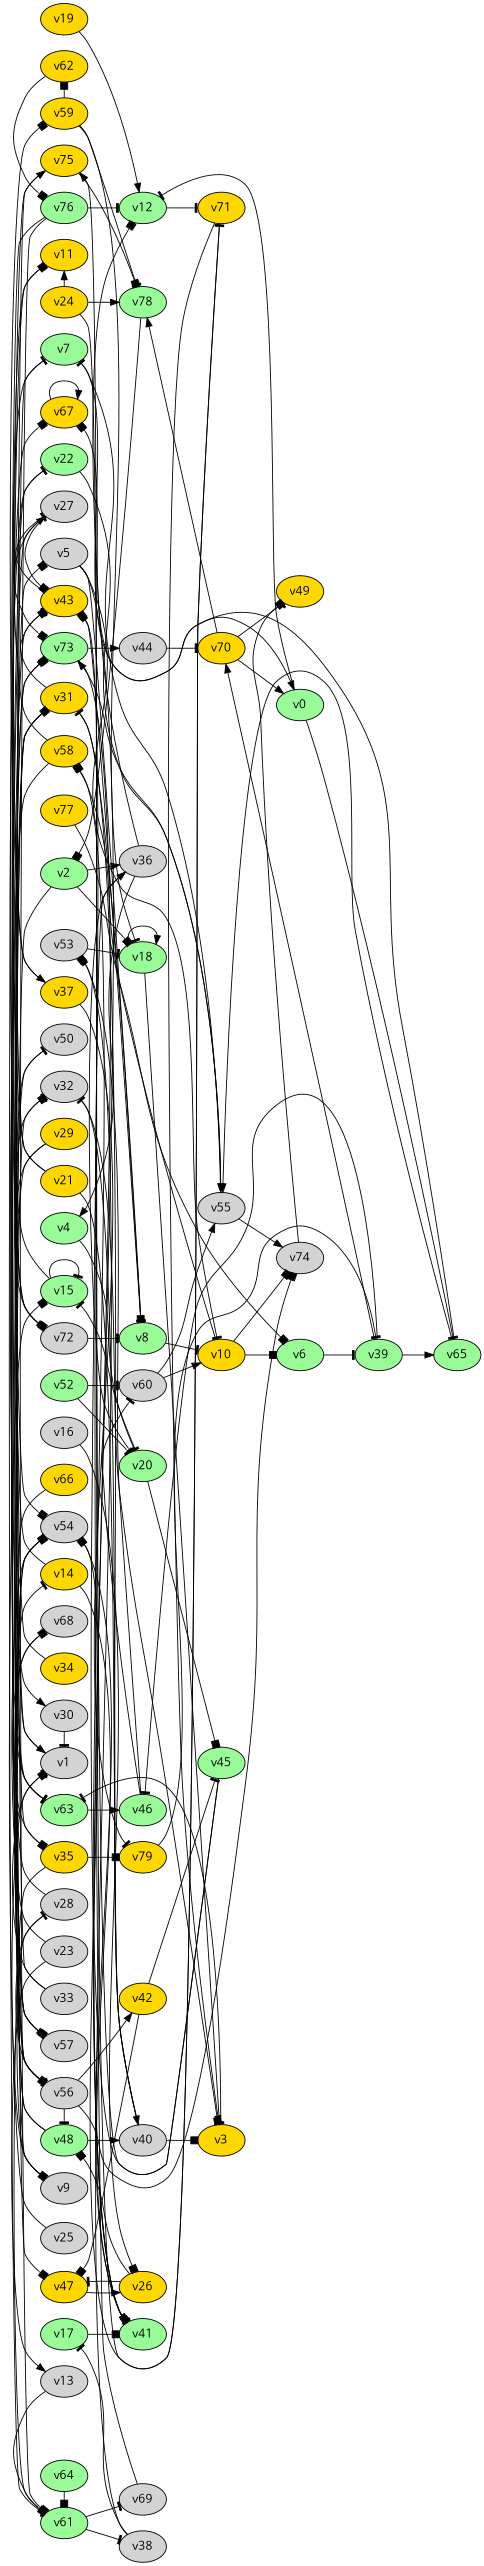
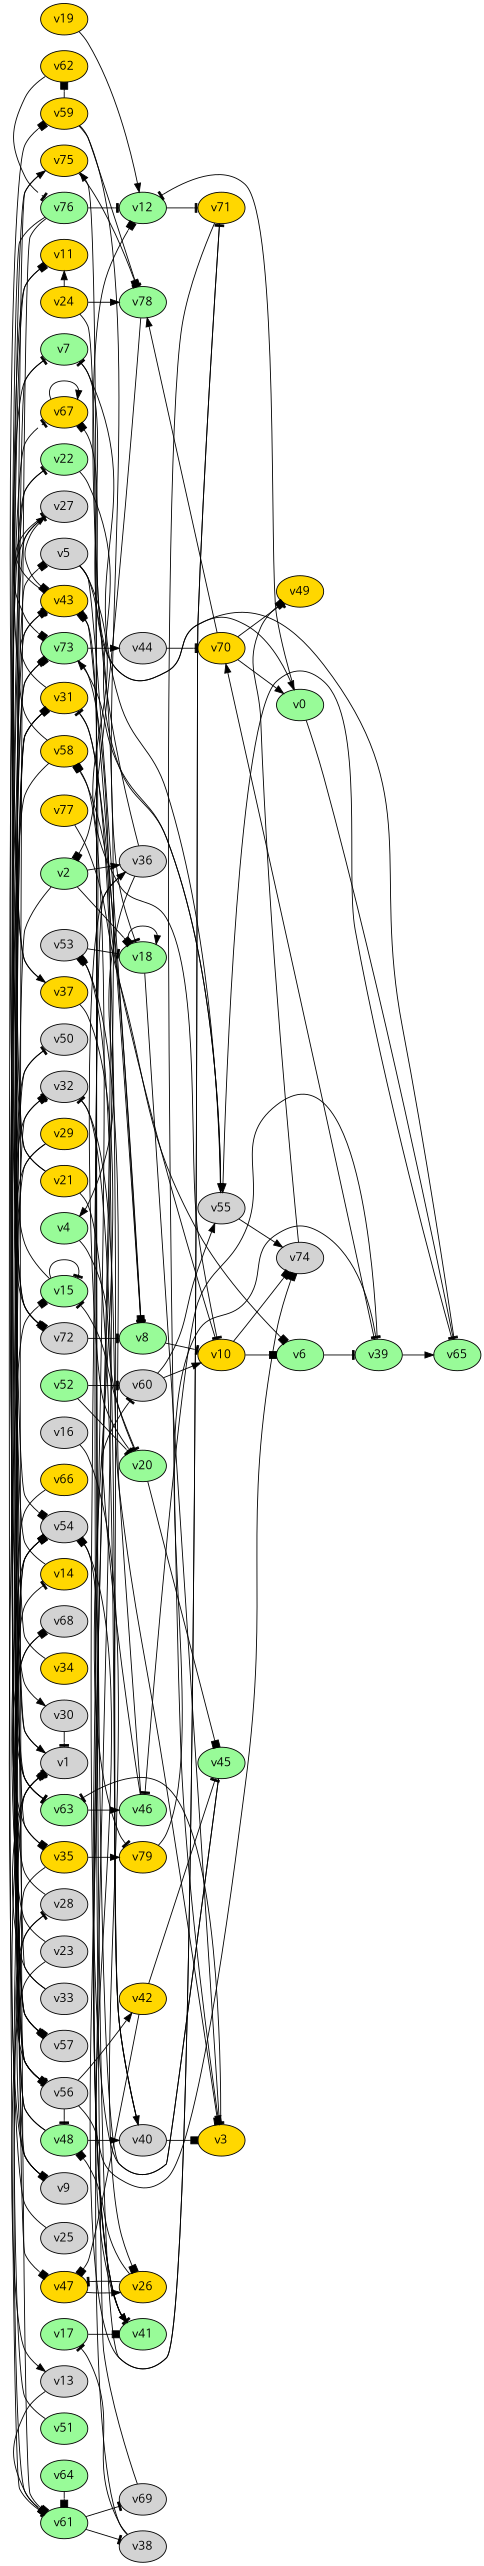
(14, 133) -> (14, 133)
(12, 801) -> (12, 801)
(99, 1857) -> (99, 1857)
(104, 1950) -> none
none -> (64, 2429)
